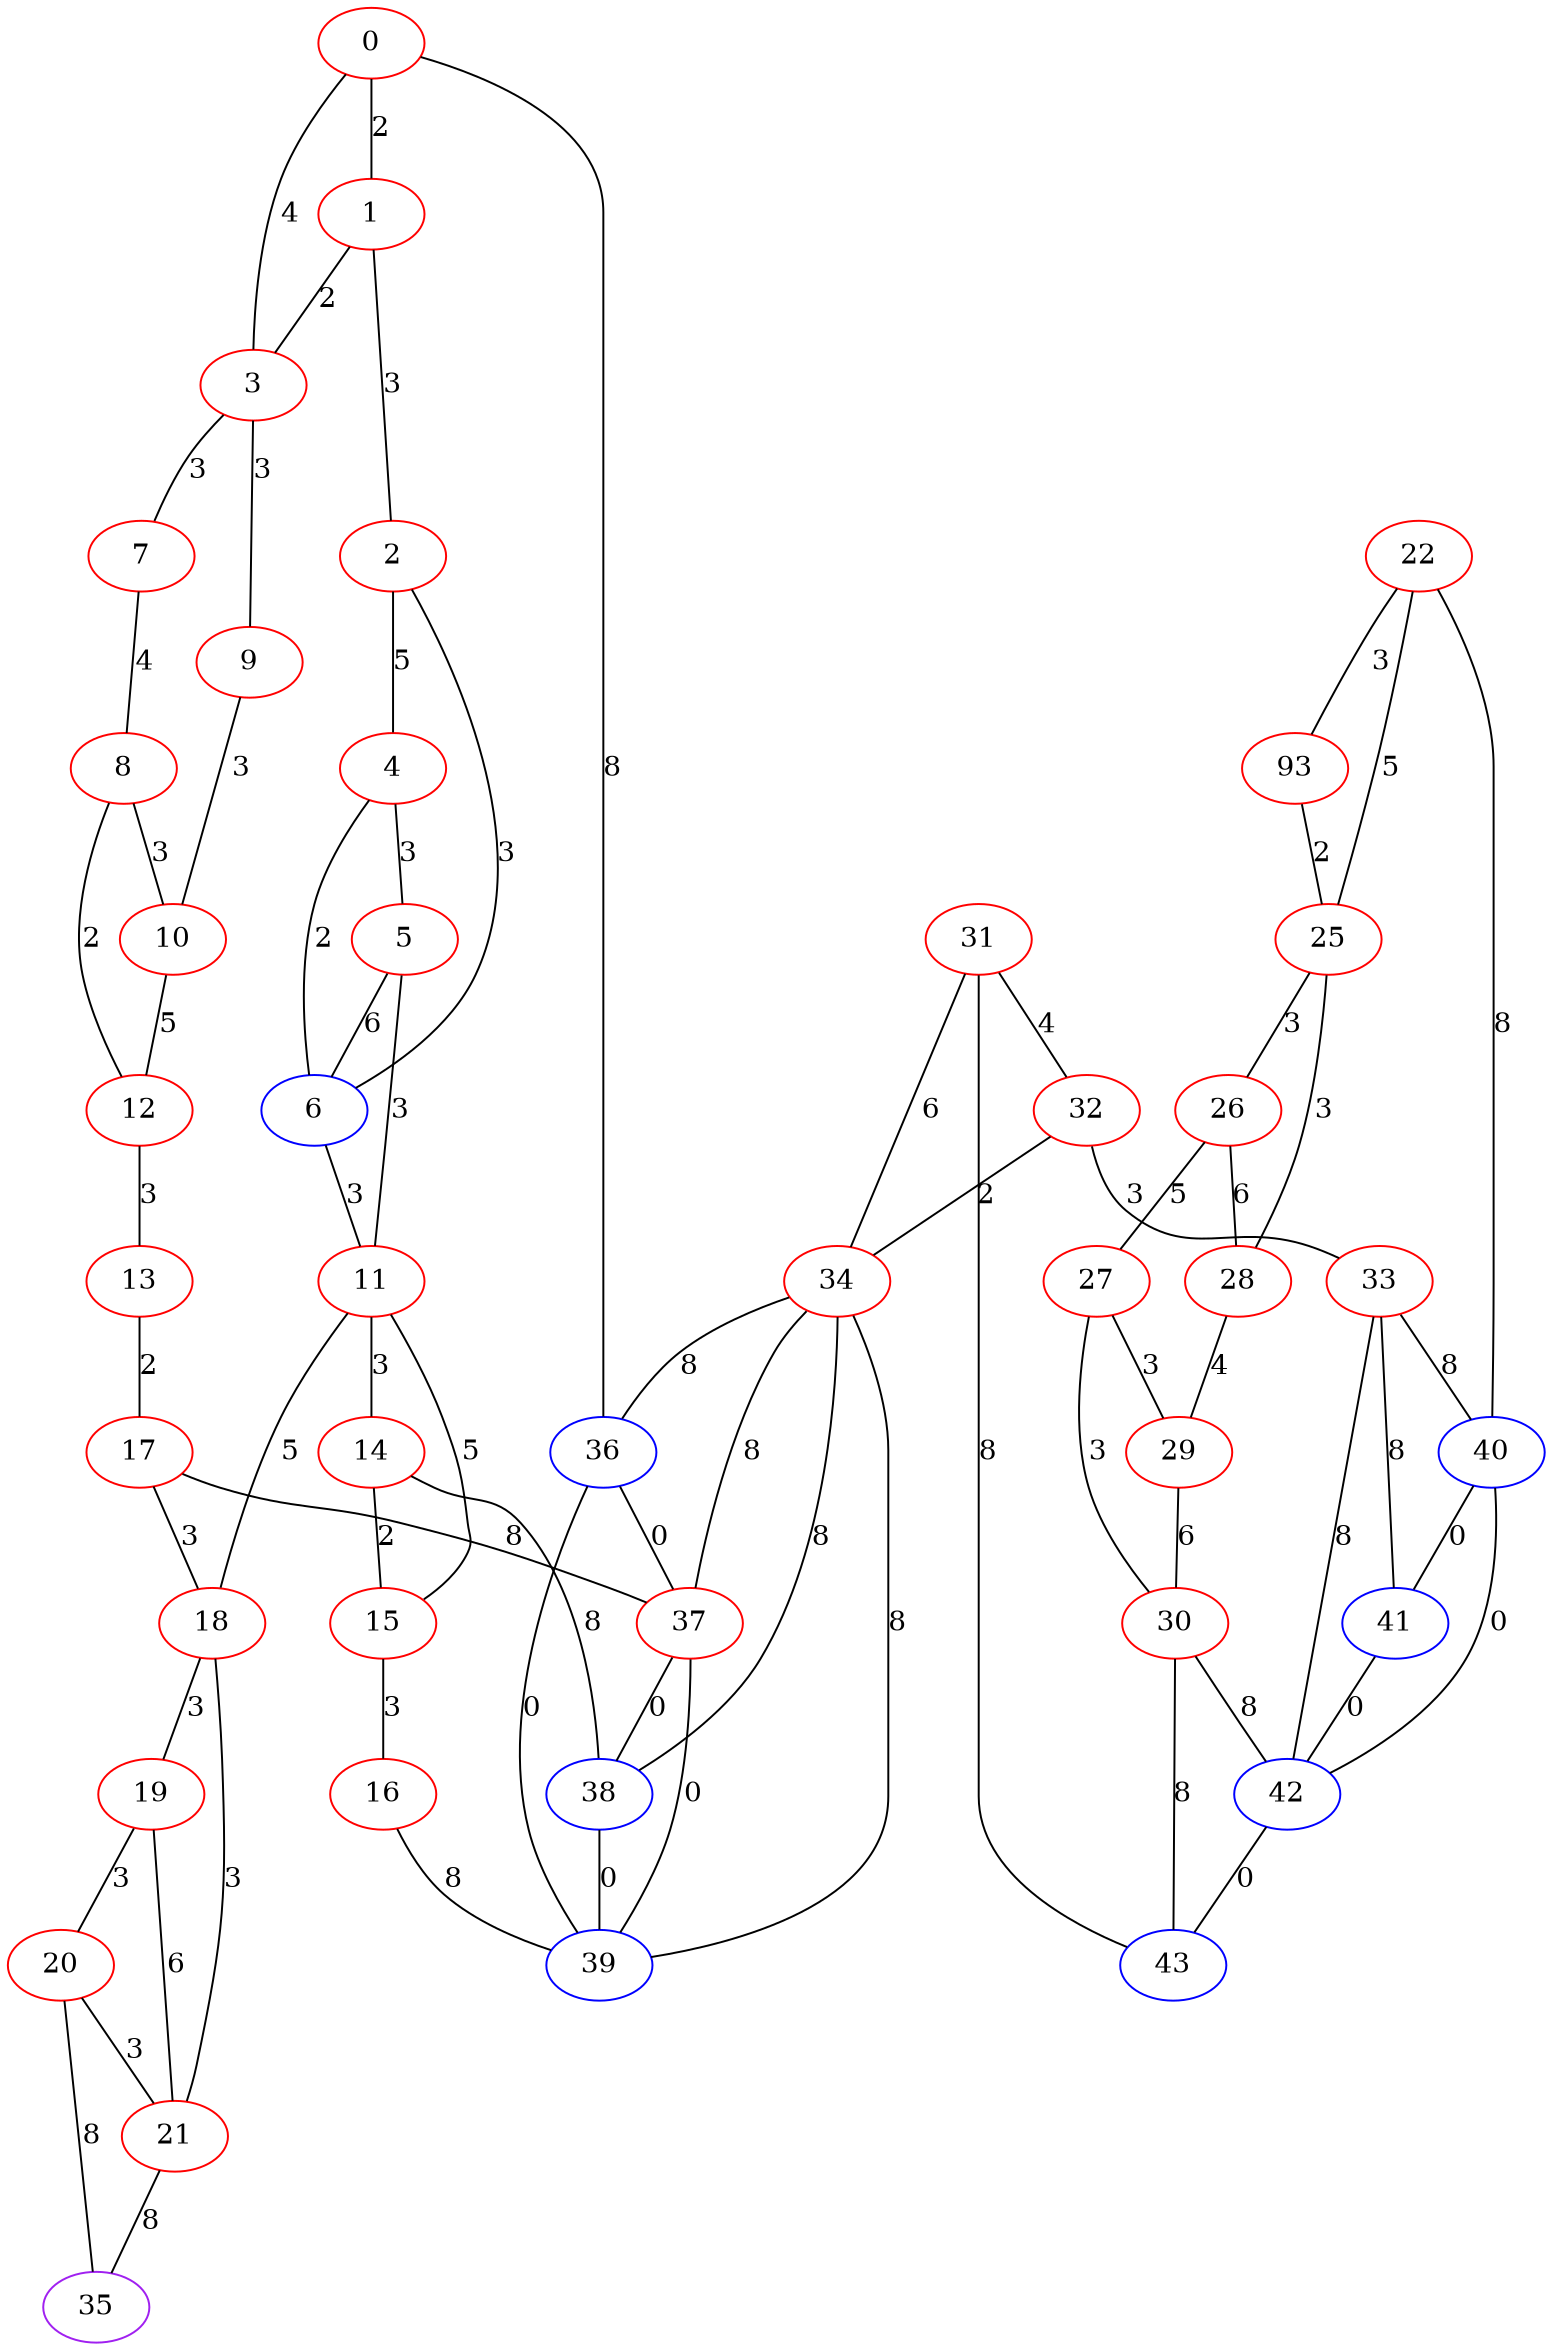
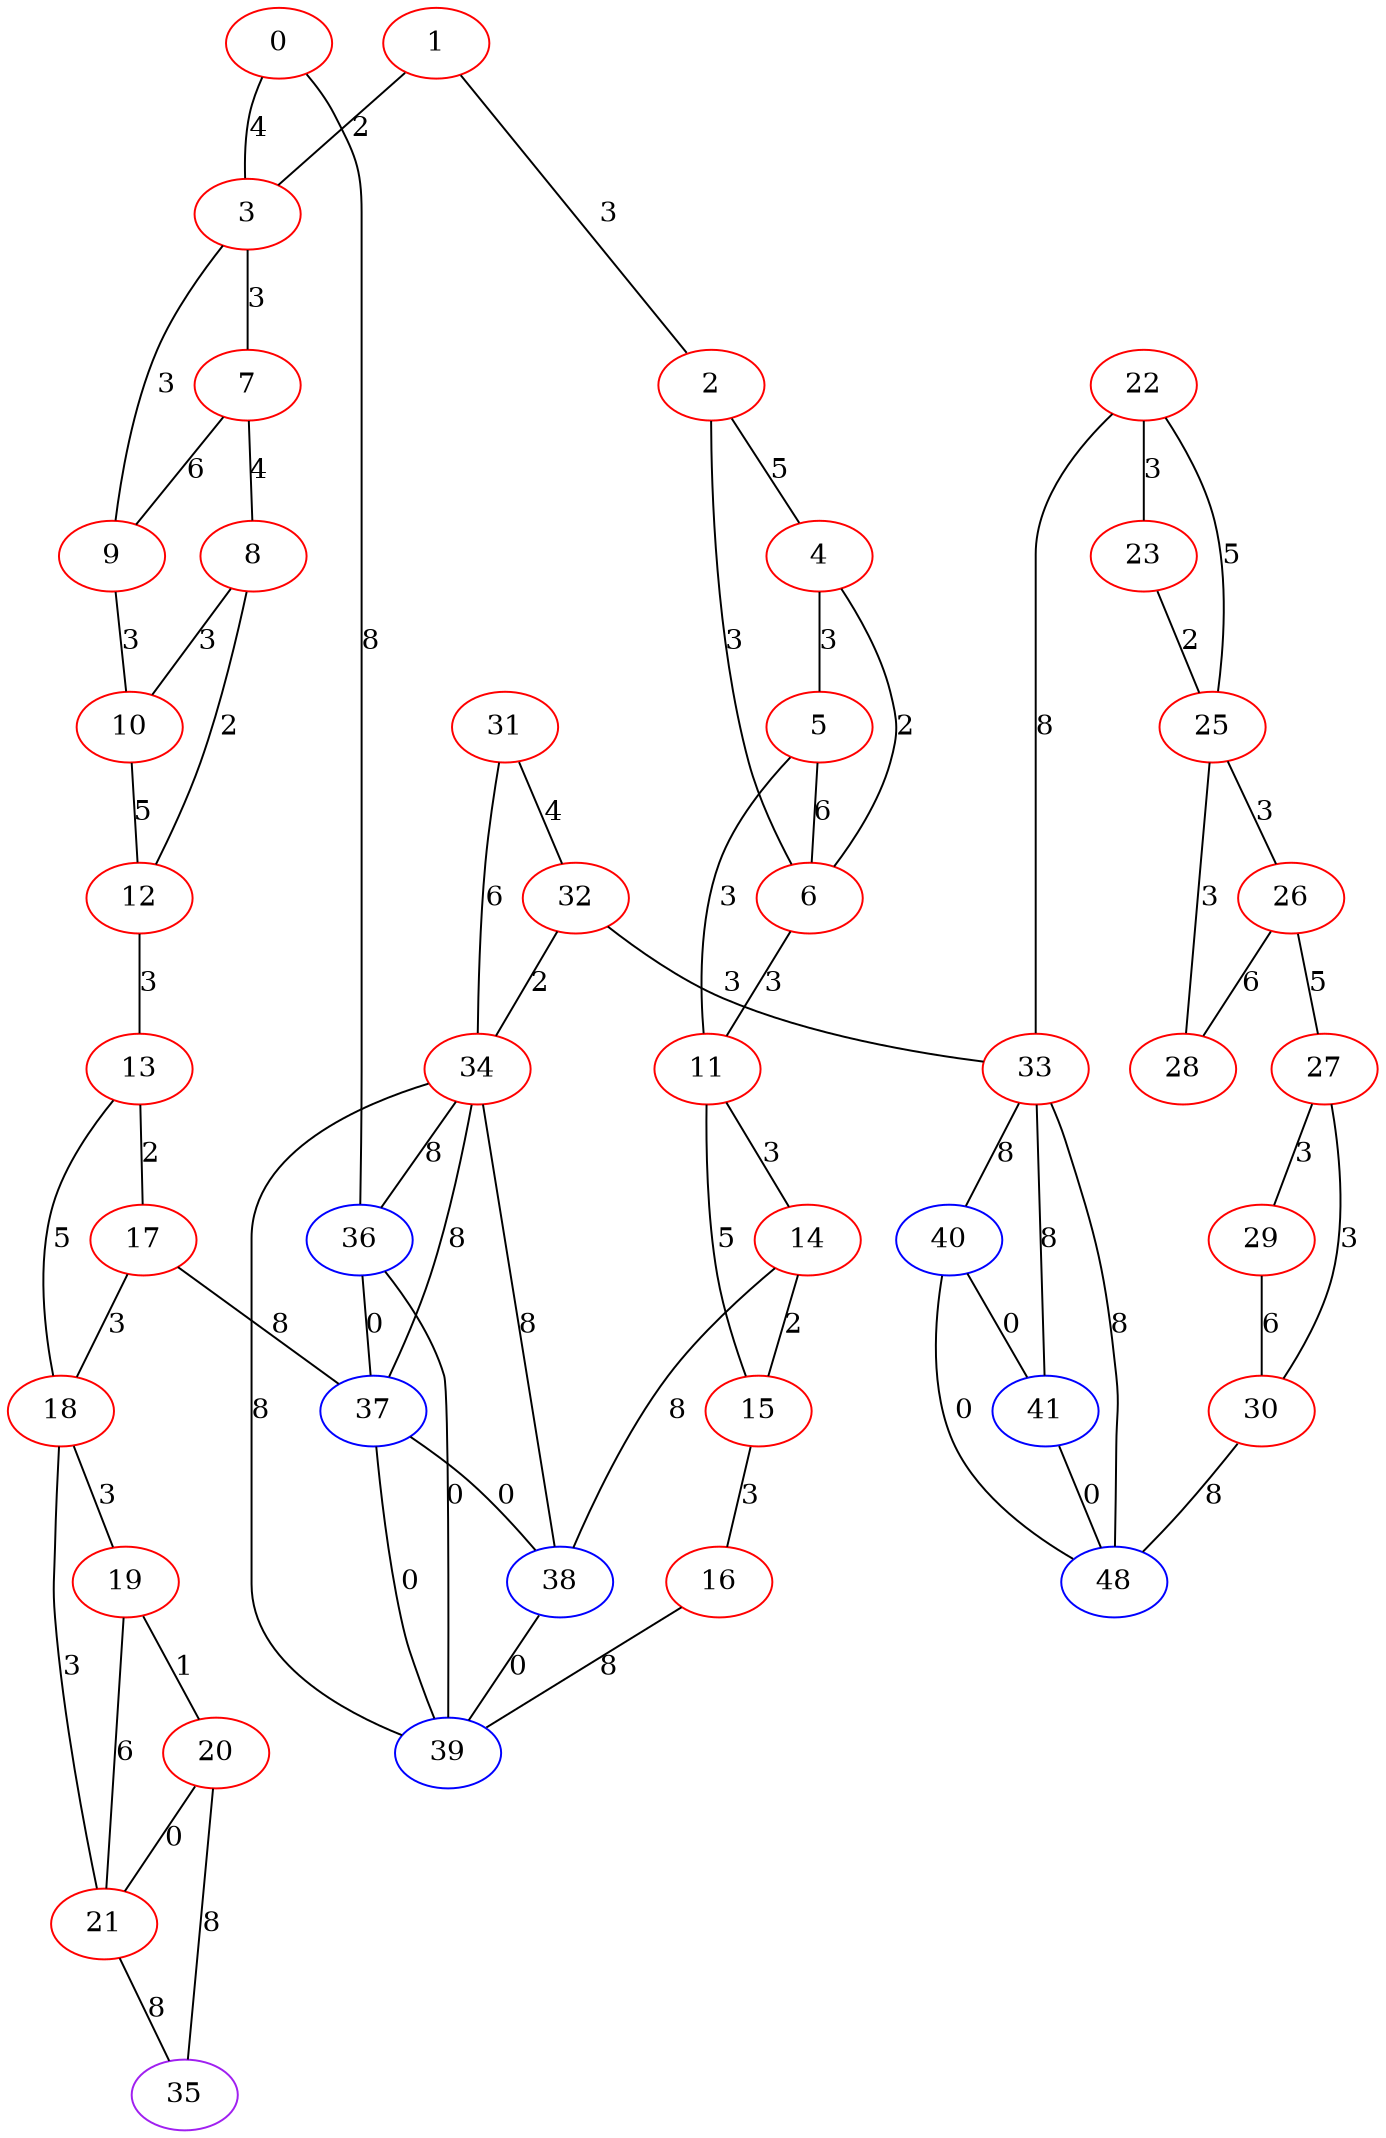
(371, 129) -> none
none -> (180, 471)
(1295, 768) -> (1144, 556)
(1494, 998) -> (1036, 712)
(314, 1110) -> (810, 898)
(1209, 1367) -> none
(269, 1443) -> (47, 1230)
(690, 1623) -> (373, 1411)
(1287, 1794) -> (1114, 1582)
(122, 1880) -> (185, 1668)
(1173, 1965) -> none
(136, 2051) -> (175, 1839)
